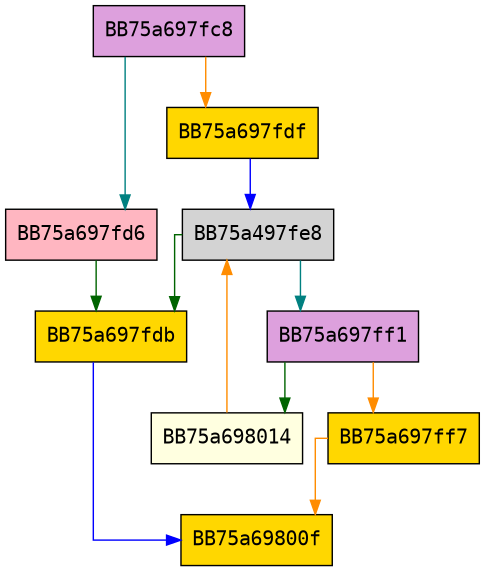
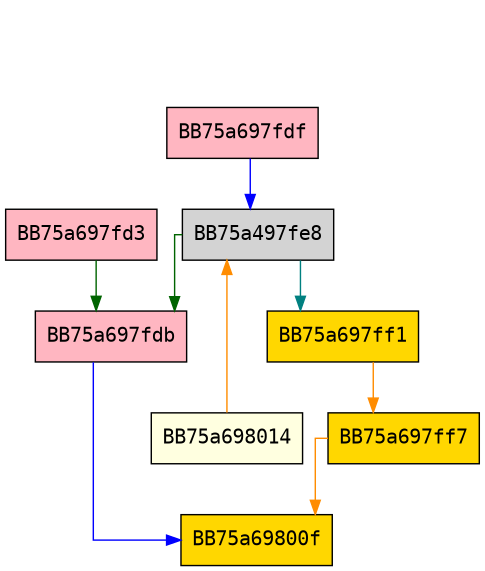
(169, 31) -> none
(242, 133) -> (242, 133)
(81, 235) -> (81, 235)
(111, 337) -> (111, 337)
(343, 337) -> (343, 337)
(285, 380) -> none
